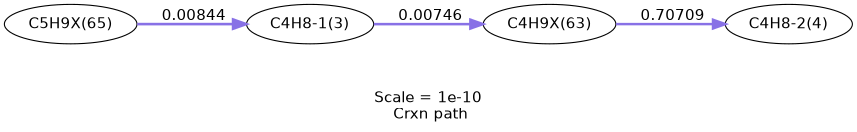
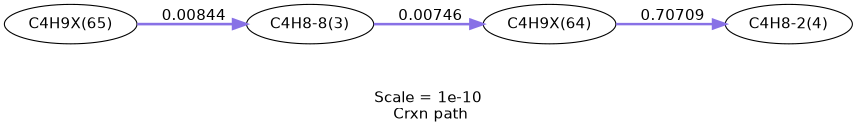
(71, 24) -> (71, 24)
(310, 24) -> (310, 24)
(550, 24) -> (550, 24)
